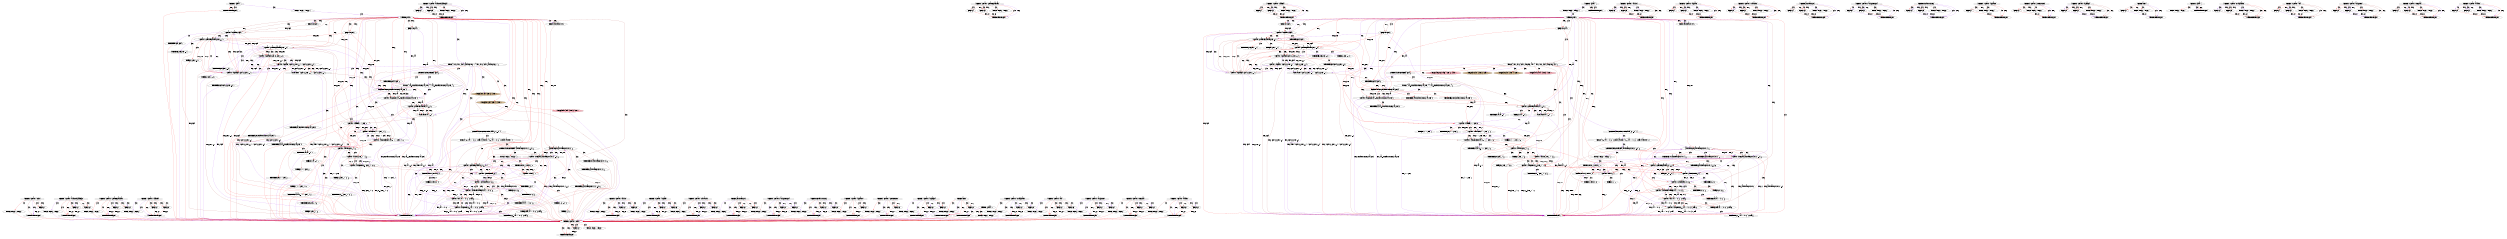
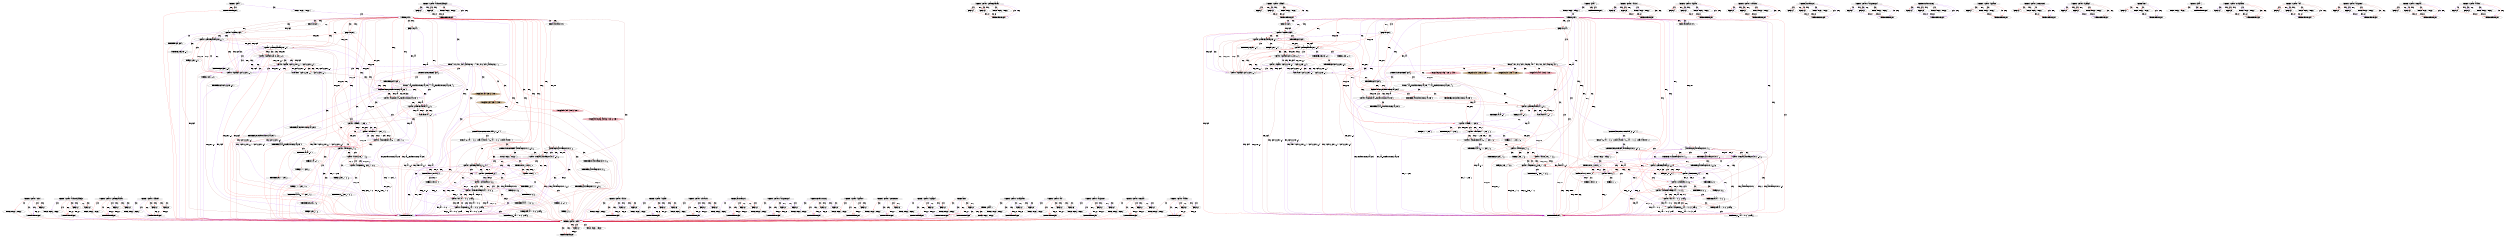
none -> (603, 119)
